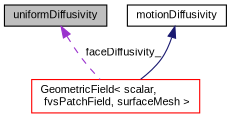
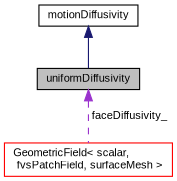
(160, 61) -> (88, 53)
